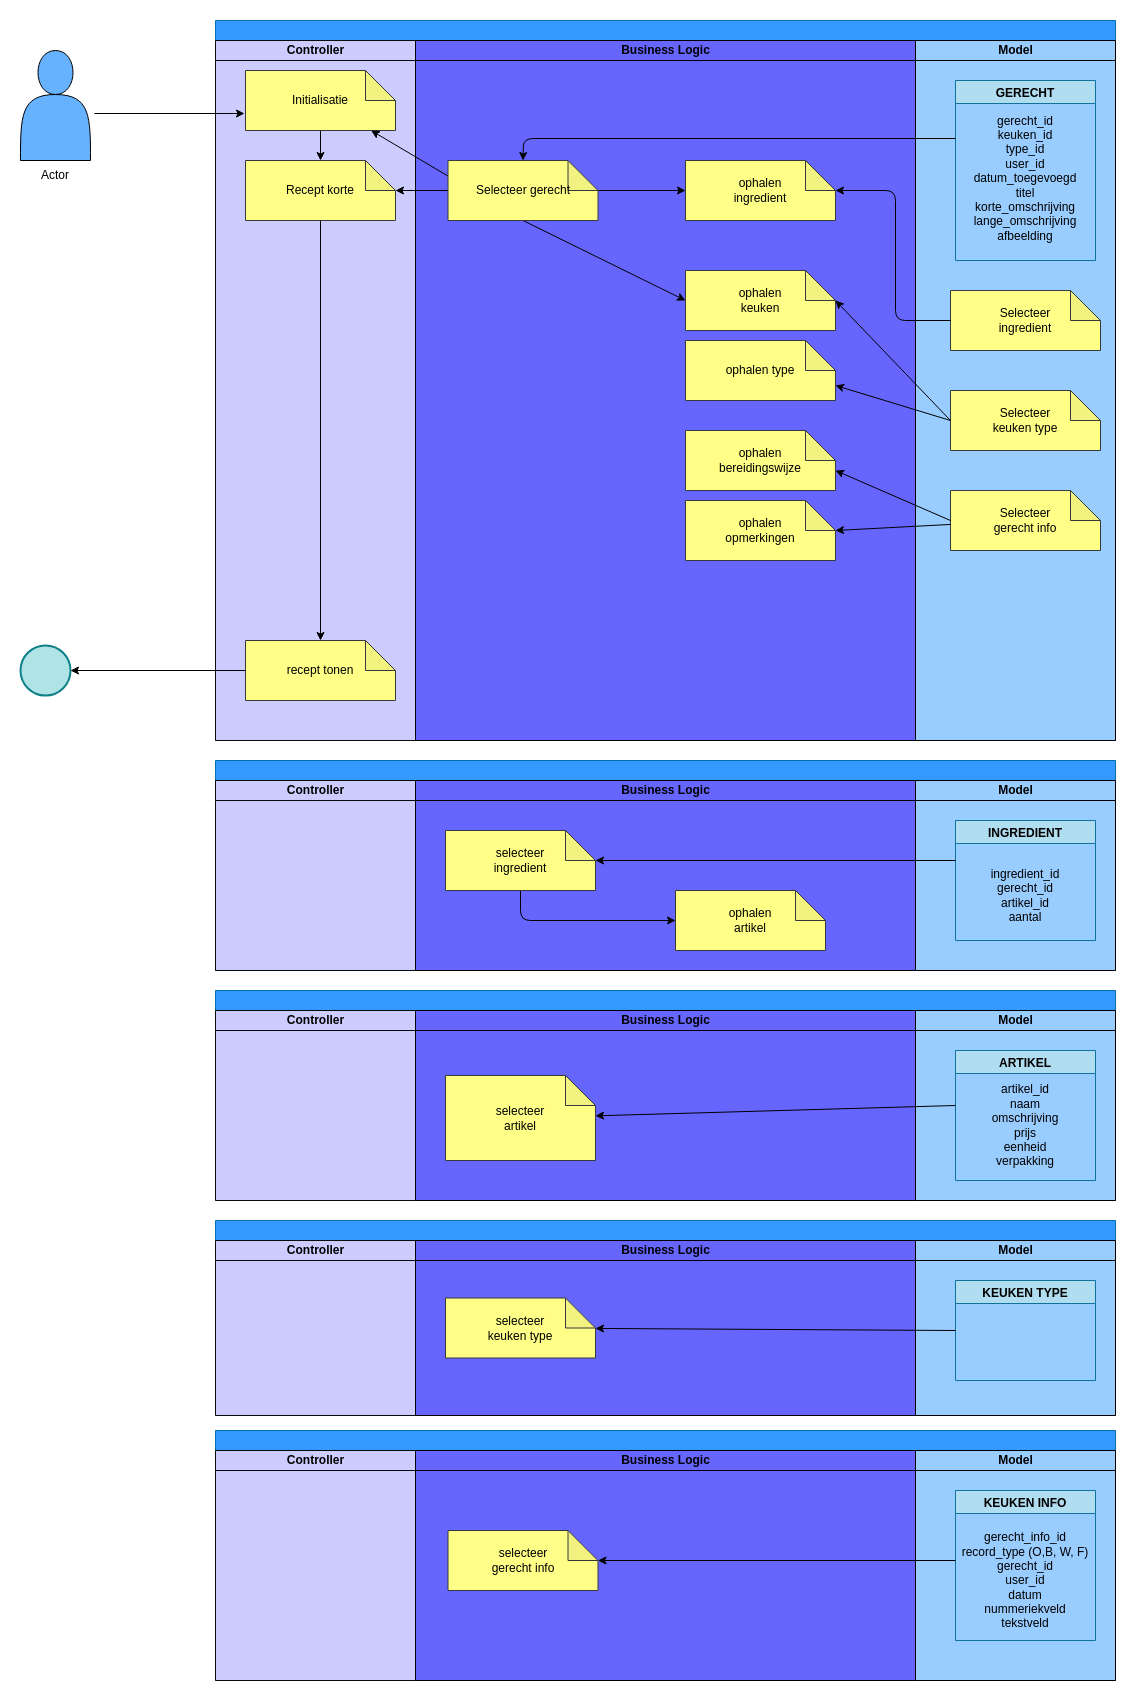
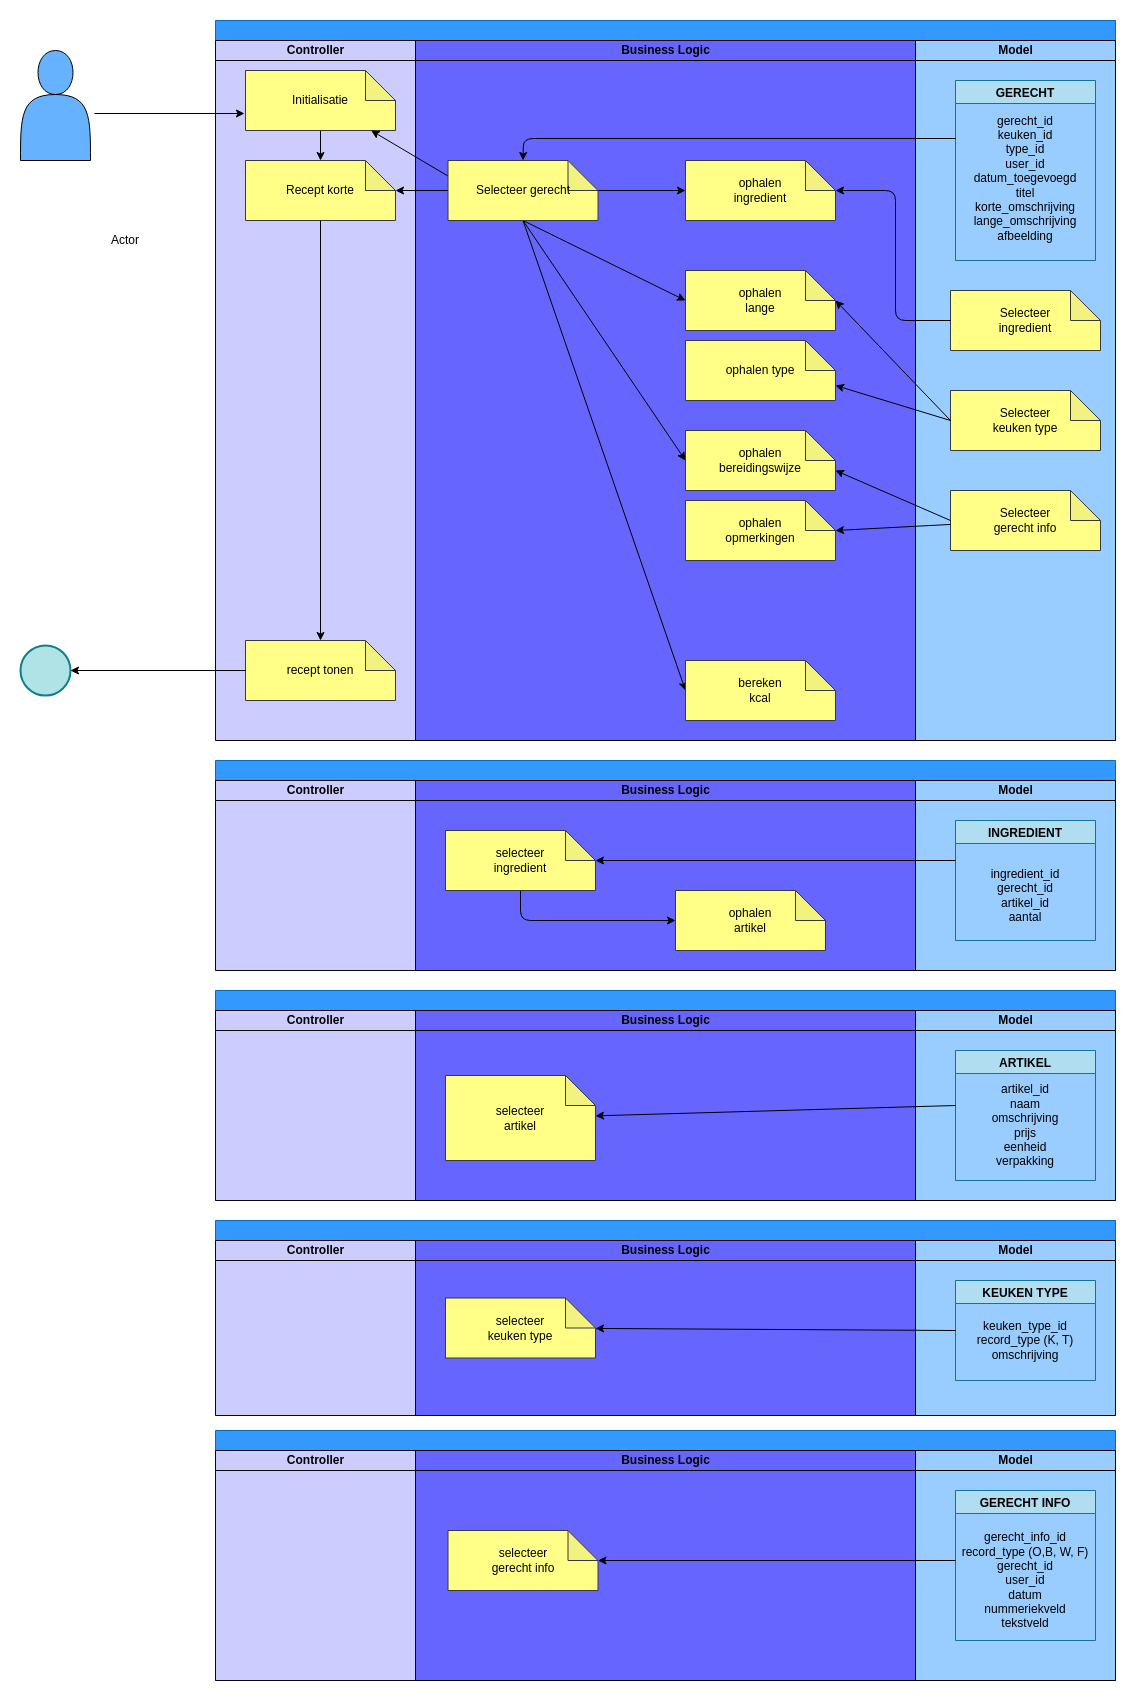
(56, 176) -> (126, 241)
(761, 301) -> (761, 301)
none -> (604, 341)
none -> (604, 455)
none -> (761, 691)
none -> (1026, 1341)
(1025, 1503) -> (1025, 1503)
